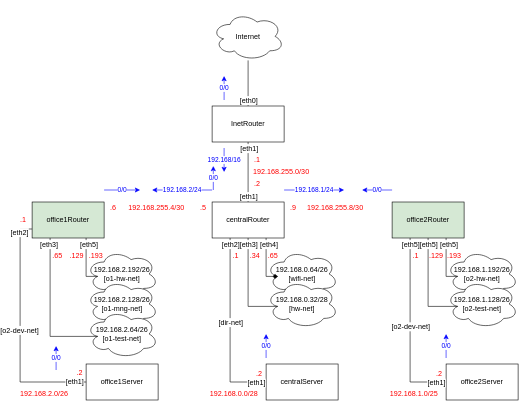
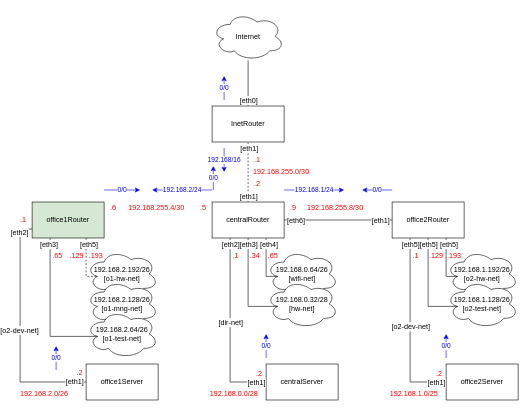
(248, 173) -> (248, 173)
none -> (296, 220)
(428, 220) -> (428, 220)
(86, 266) -> (86, 266)
(272, 276) -> (274, 276)
